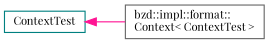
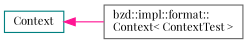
(45, 22) -> (34, 22)
